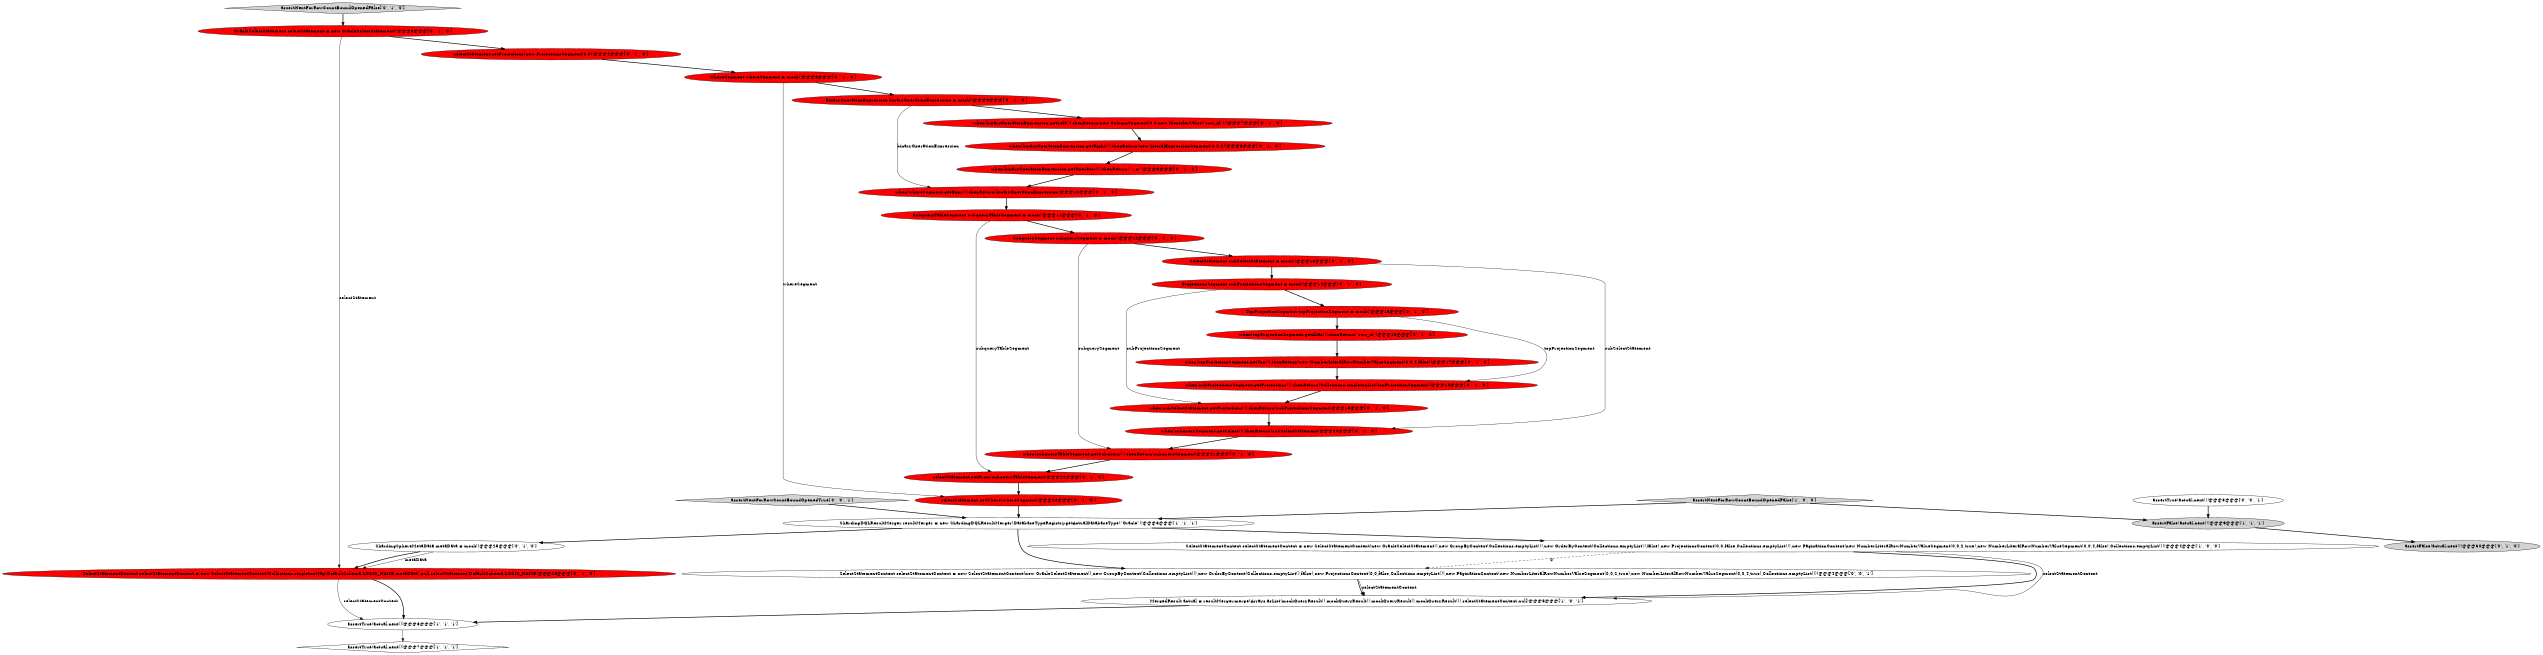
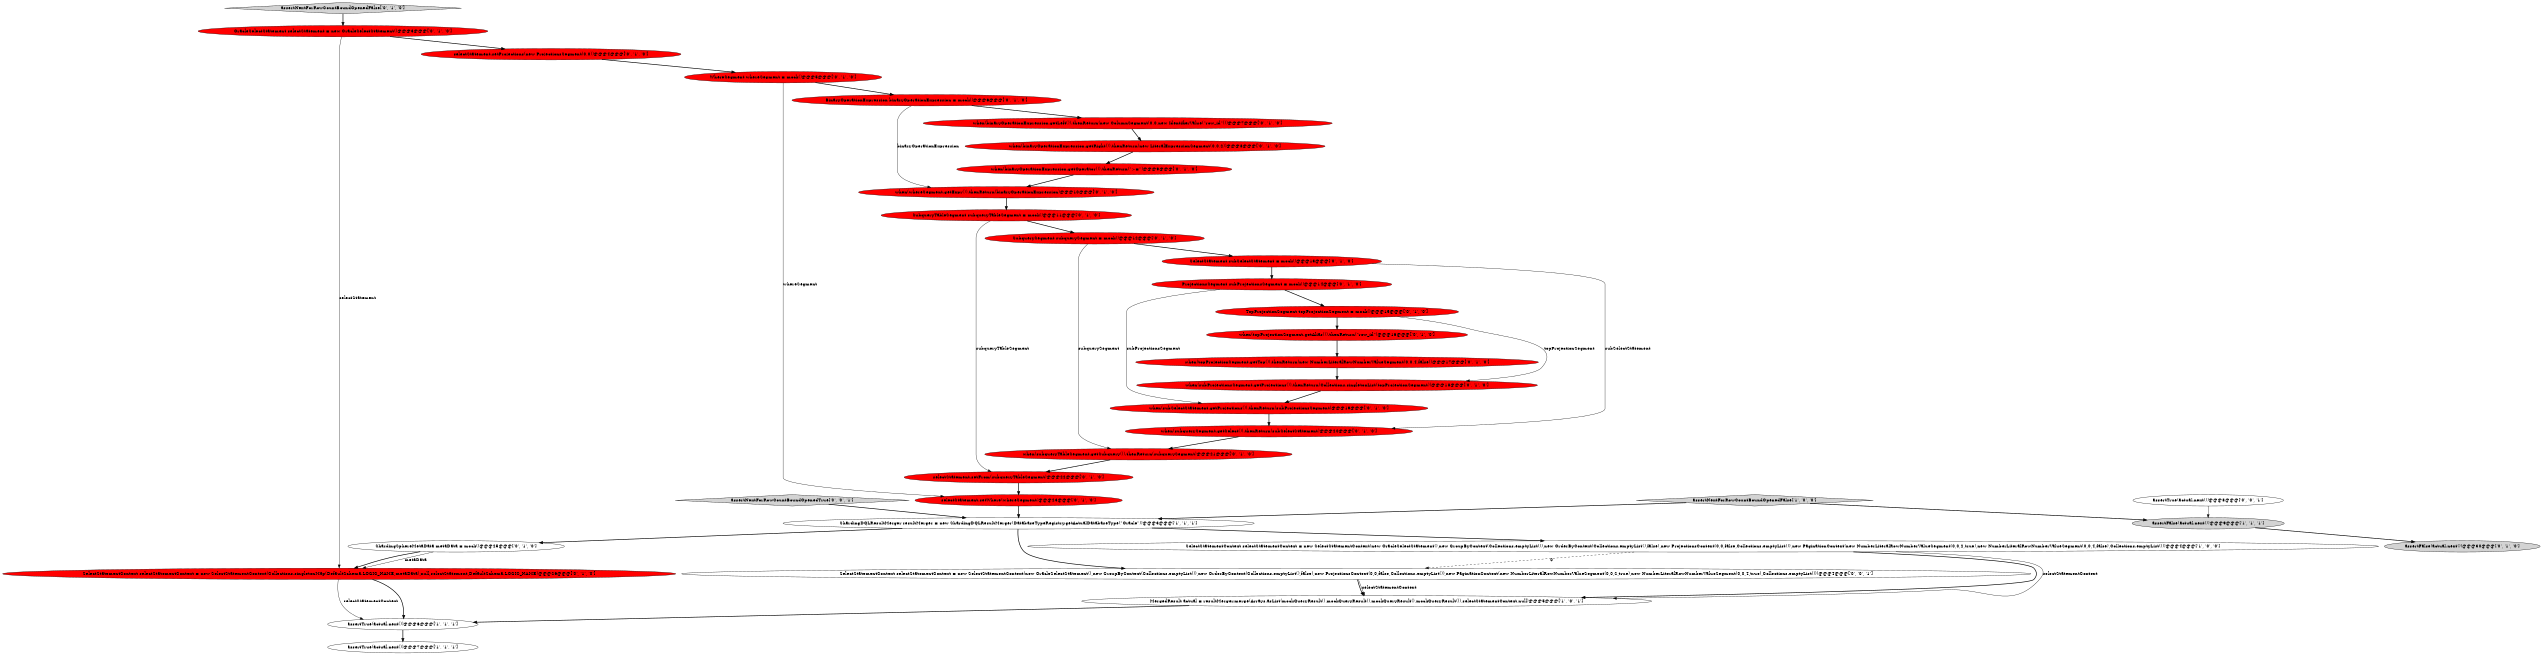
(2208, 510) -> (2208, 510)
(403, 634) -> (403, 634)
(403, 647) -> (403, 647)
